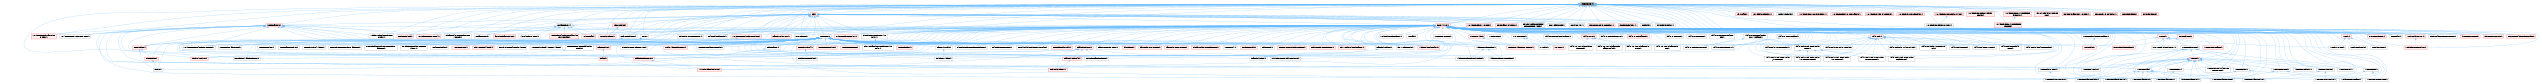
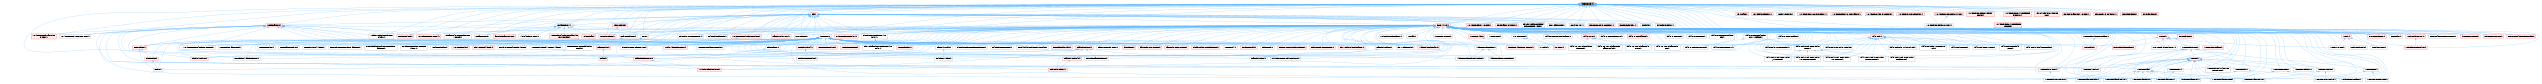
(461, 48) -> (461, 48)
(2346, 70) -> none
